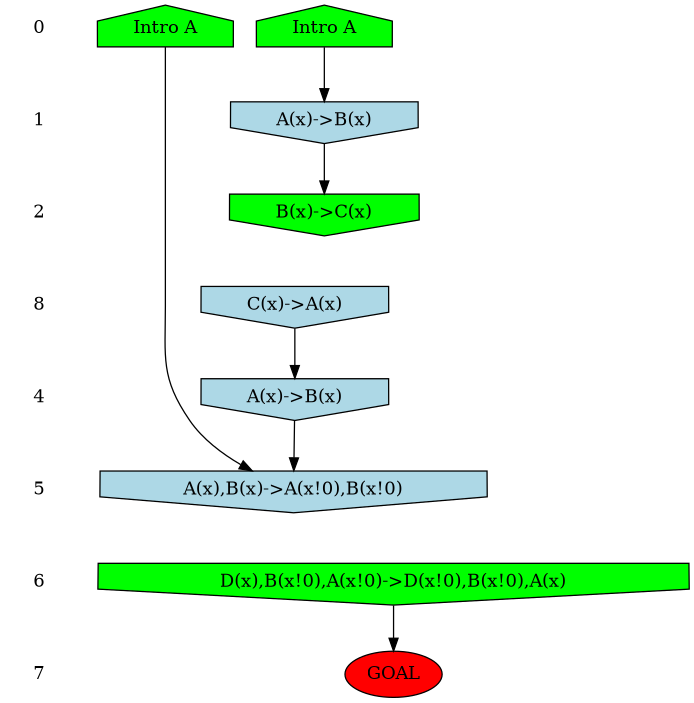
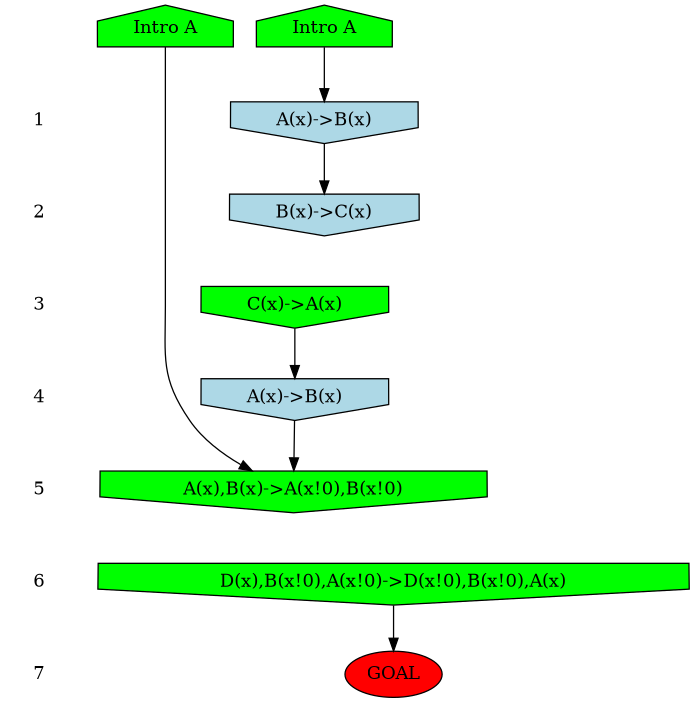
(40, 28) -> none
(324, 213) -> (324, 213)
(40, 305) -> (40, 305)
(295, 305) -> (295, 305)
(294, 490) -> (294, 490)
